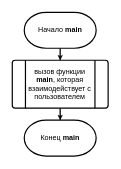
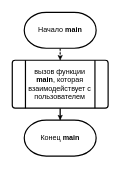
(60, 56) -> (60, 56)
